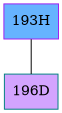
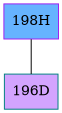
(31, 21) -> (31, 21)
